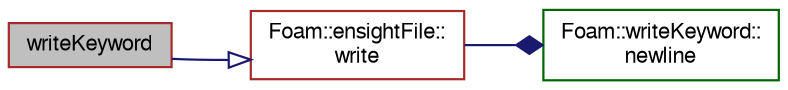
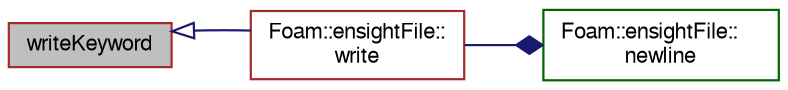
(661, 45) -> (661, 45)
(200, 60) -> (222, 30)
